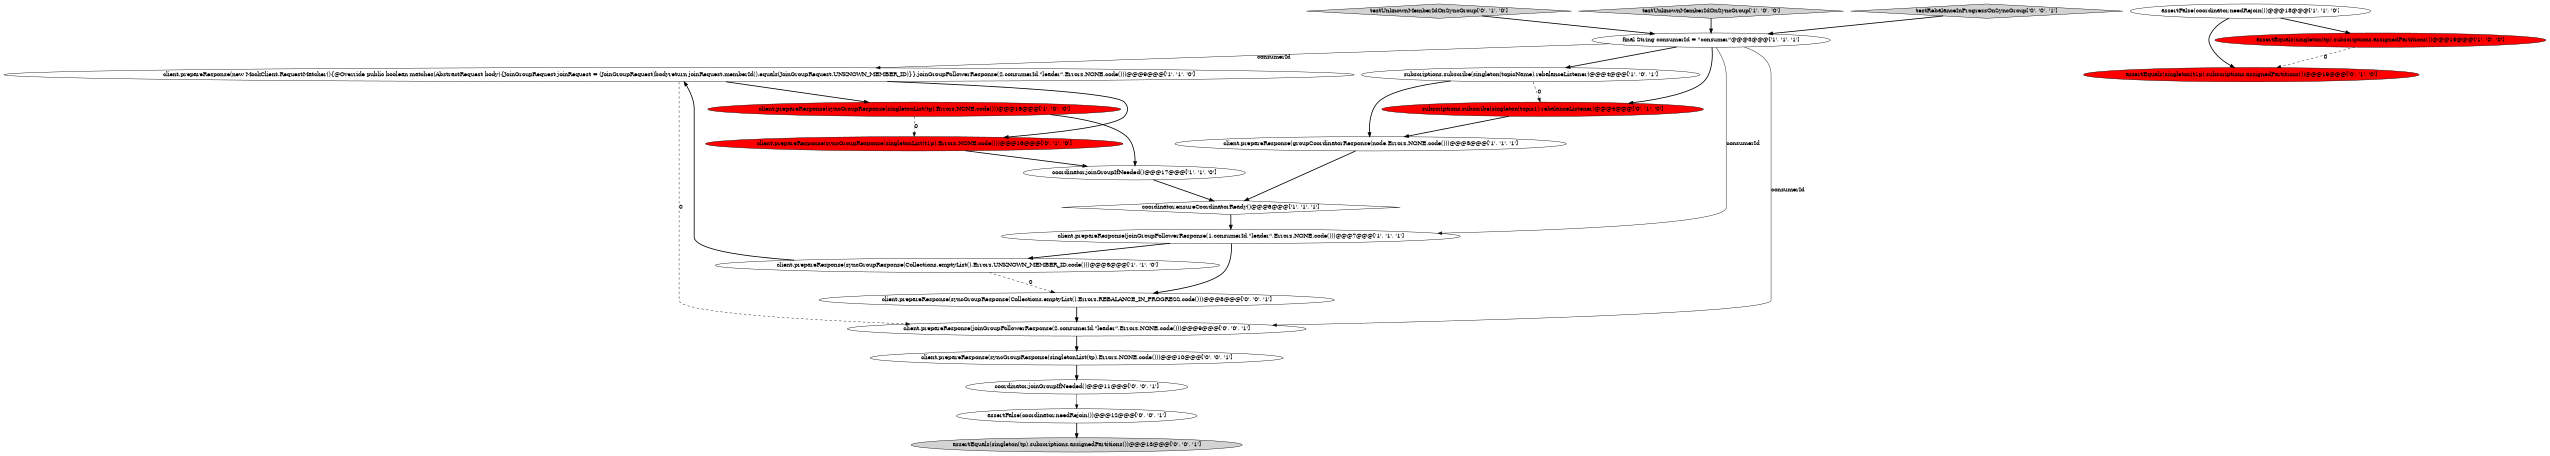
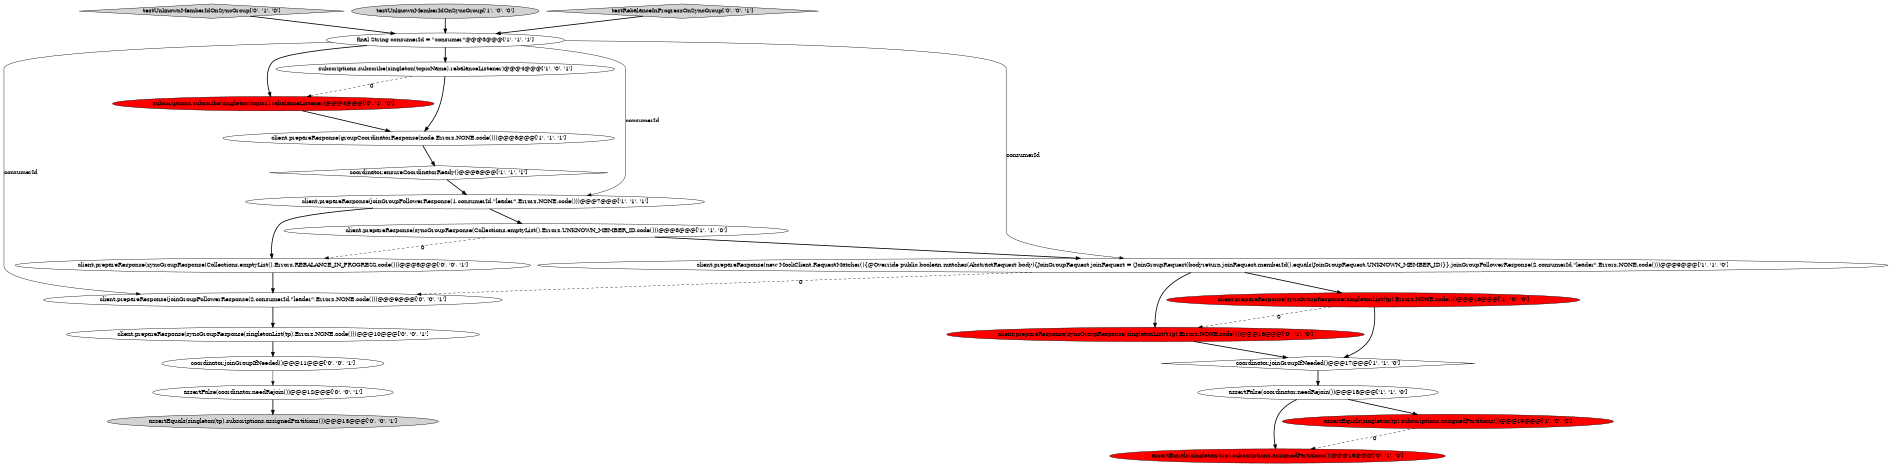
(1711, 11) -> (445, 11)
(1134, 173) -> (1318, 363)
(1182, 190) -> (1318, 376)
